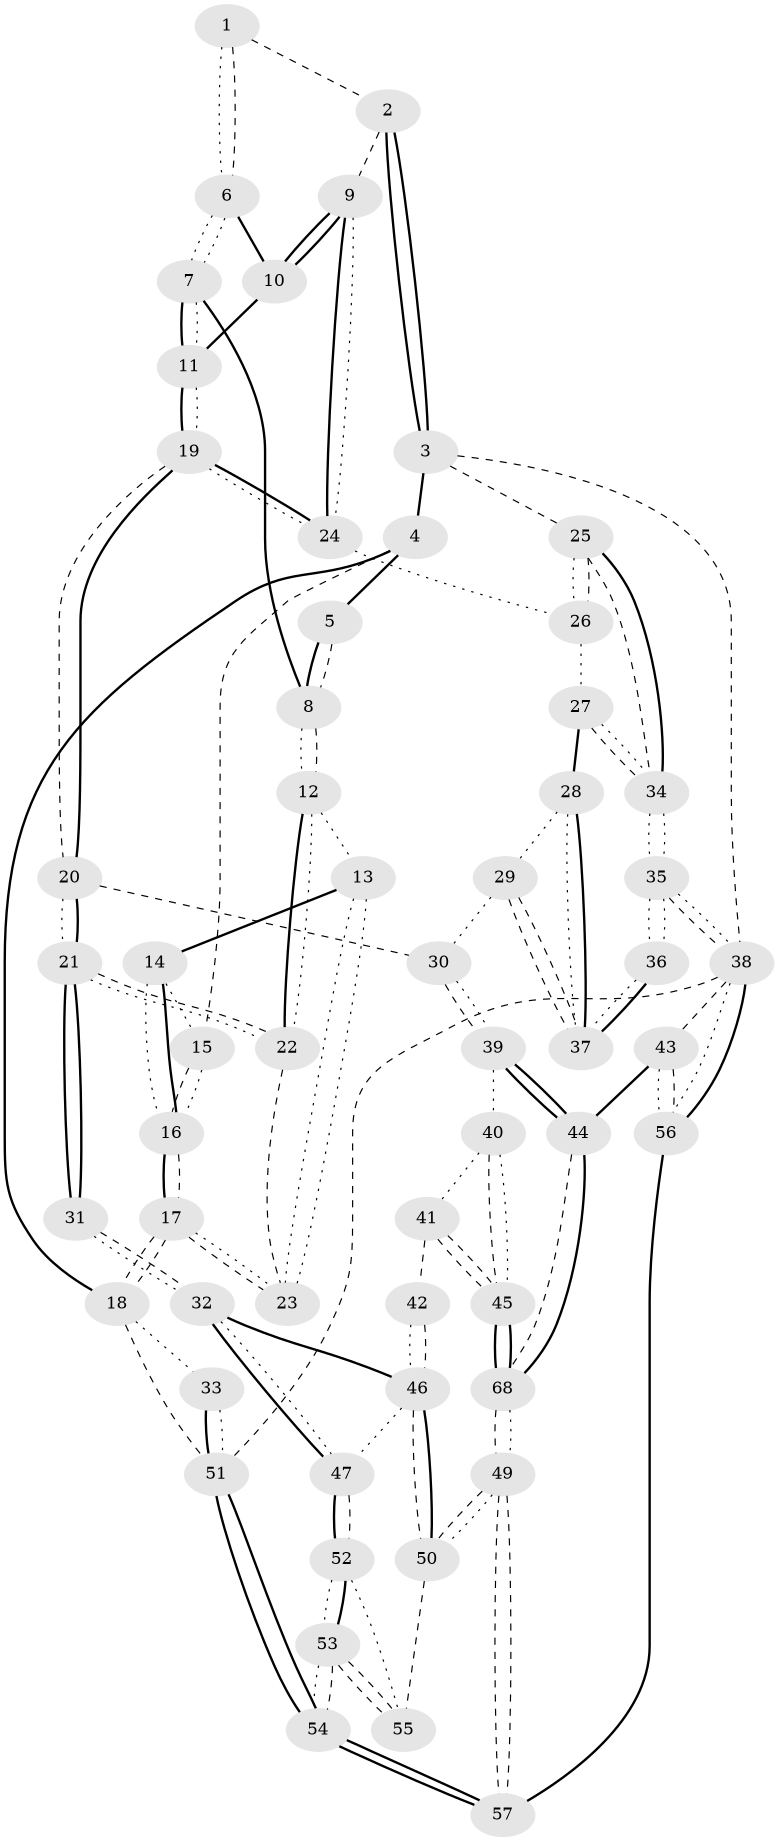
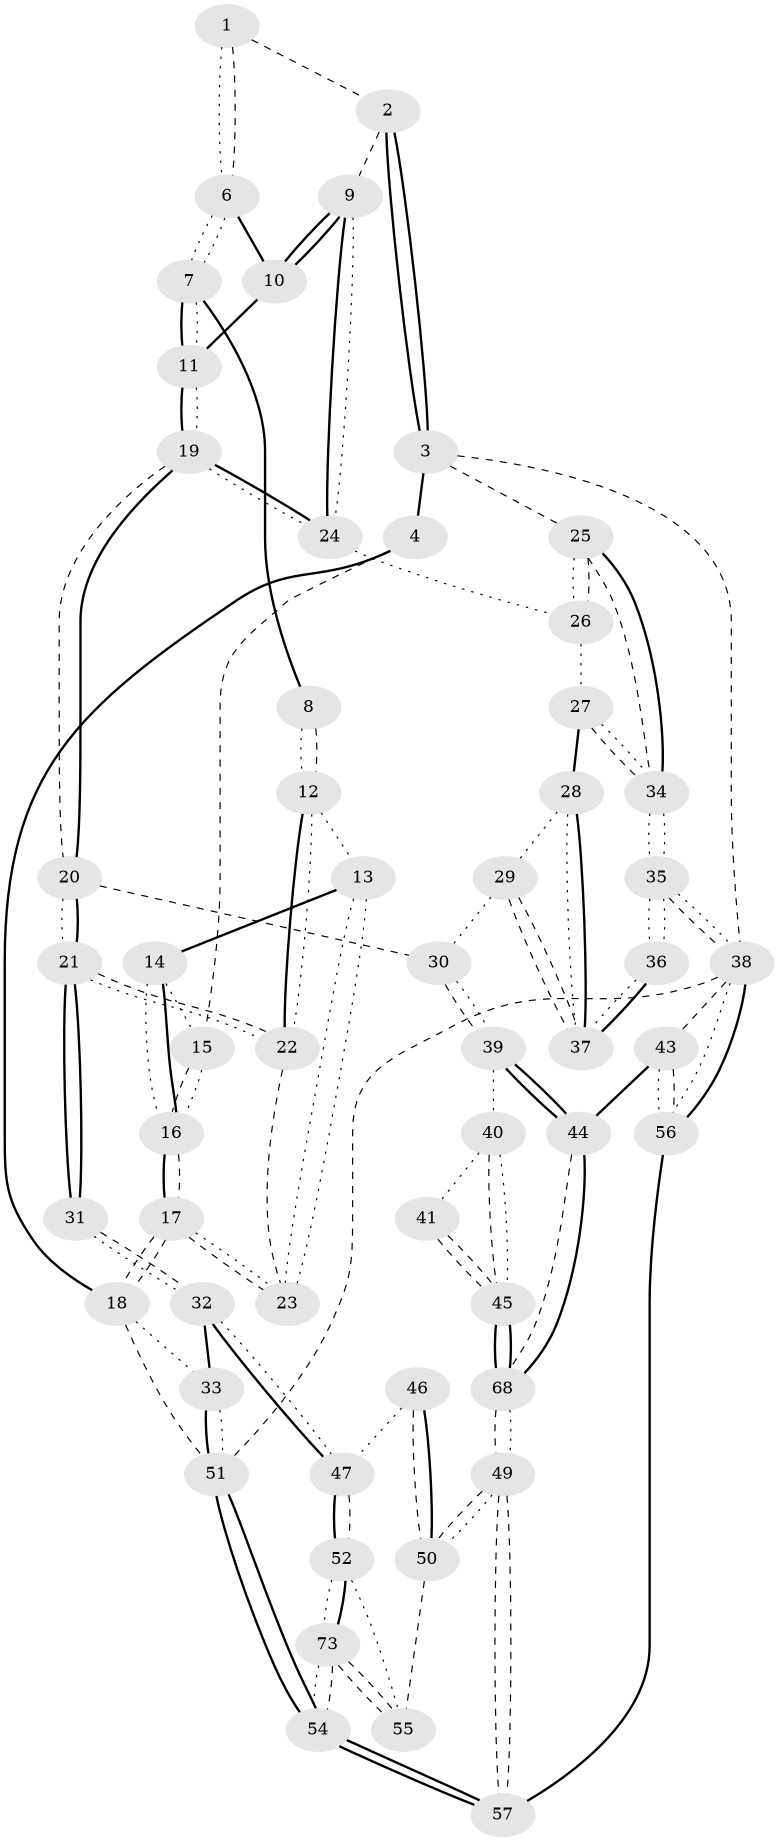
(330, 622) -> none
(418, 1304) -> none
(309, 1348) -> (207, 1347)
(328, 1645) -> (328, 1645)
